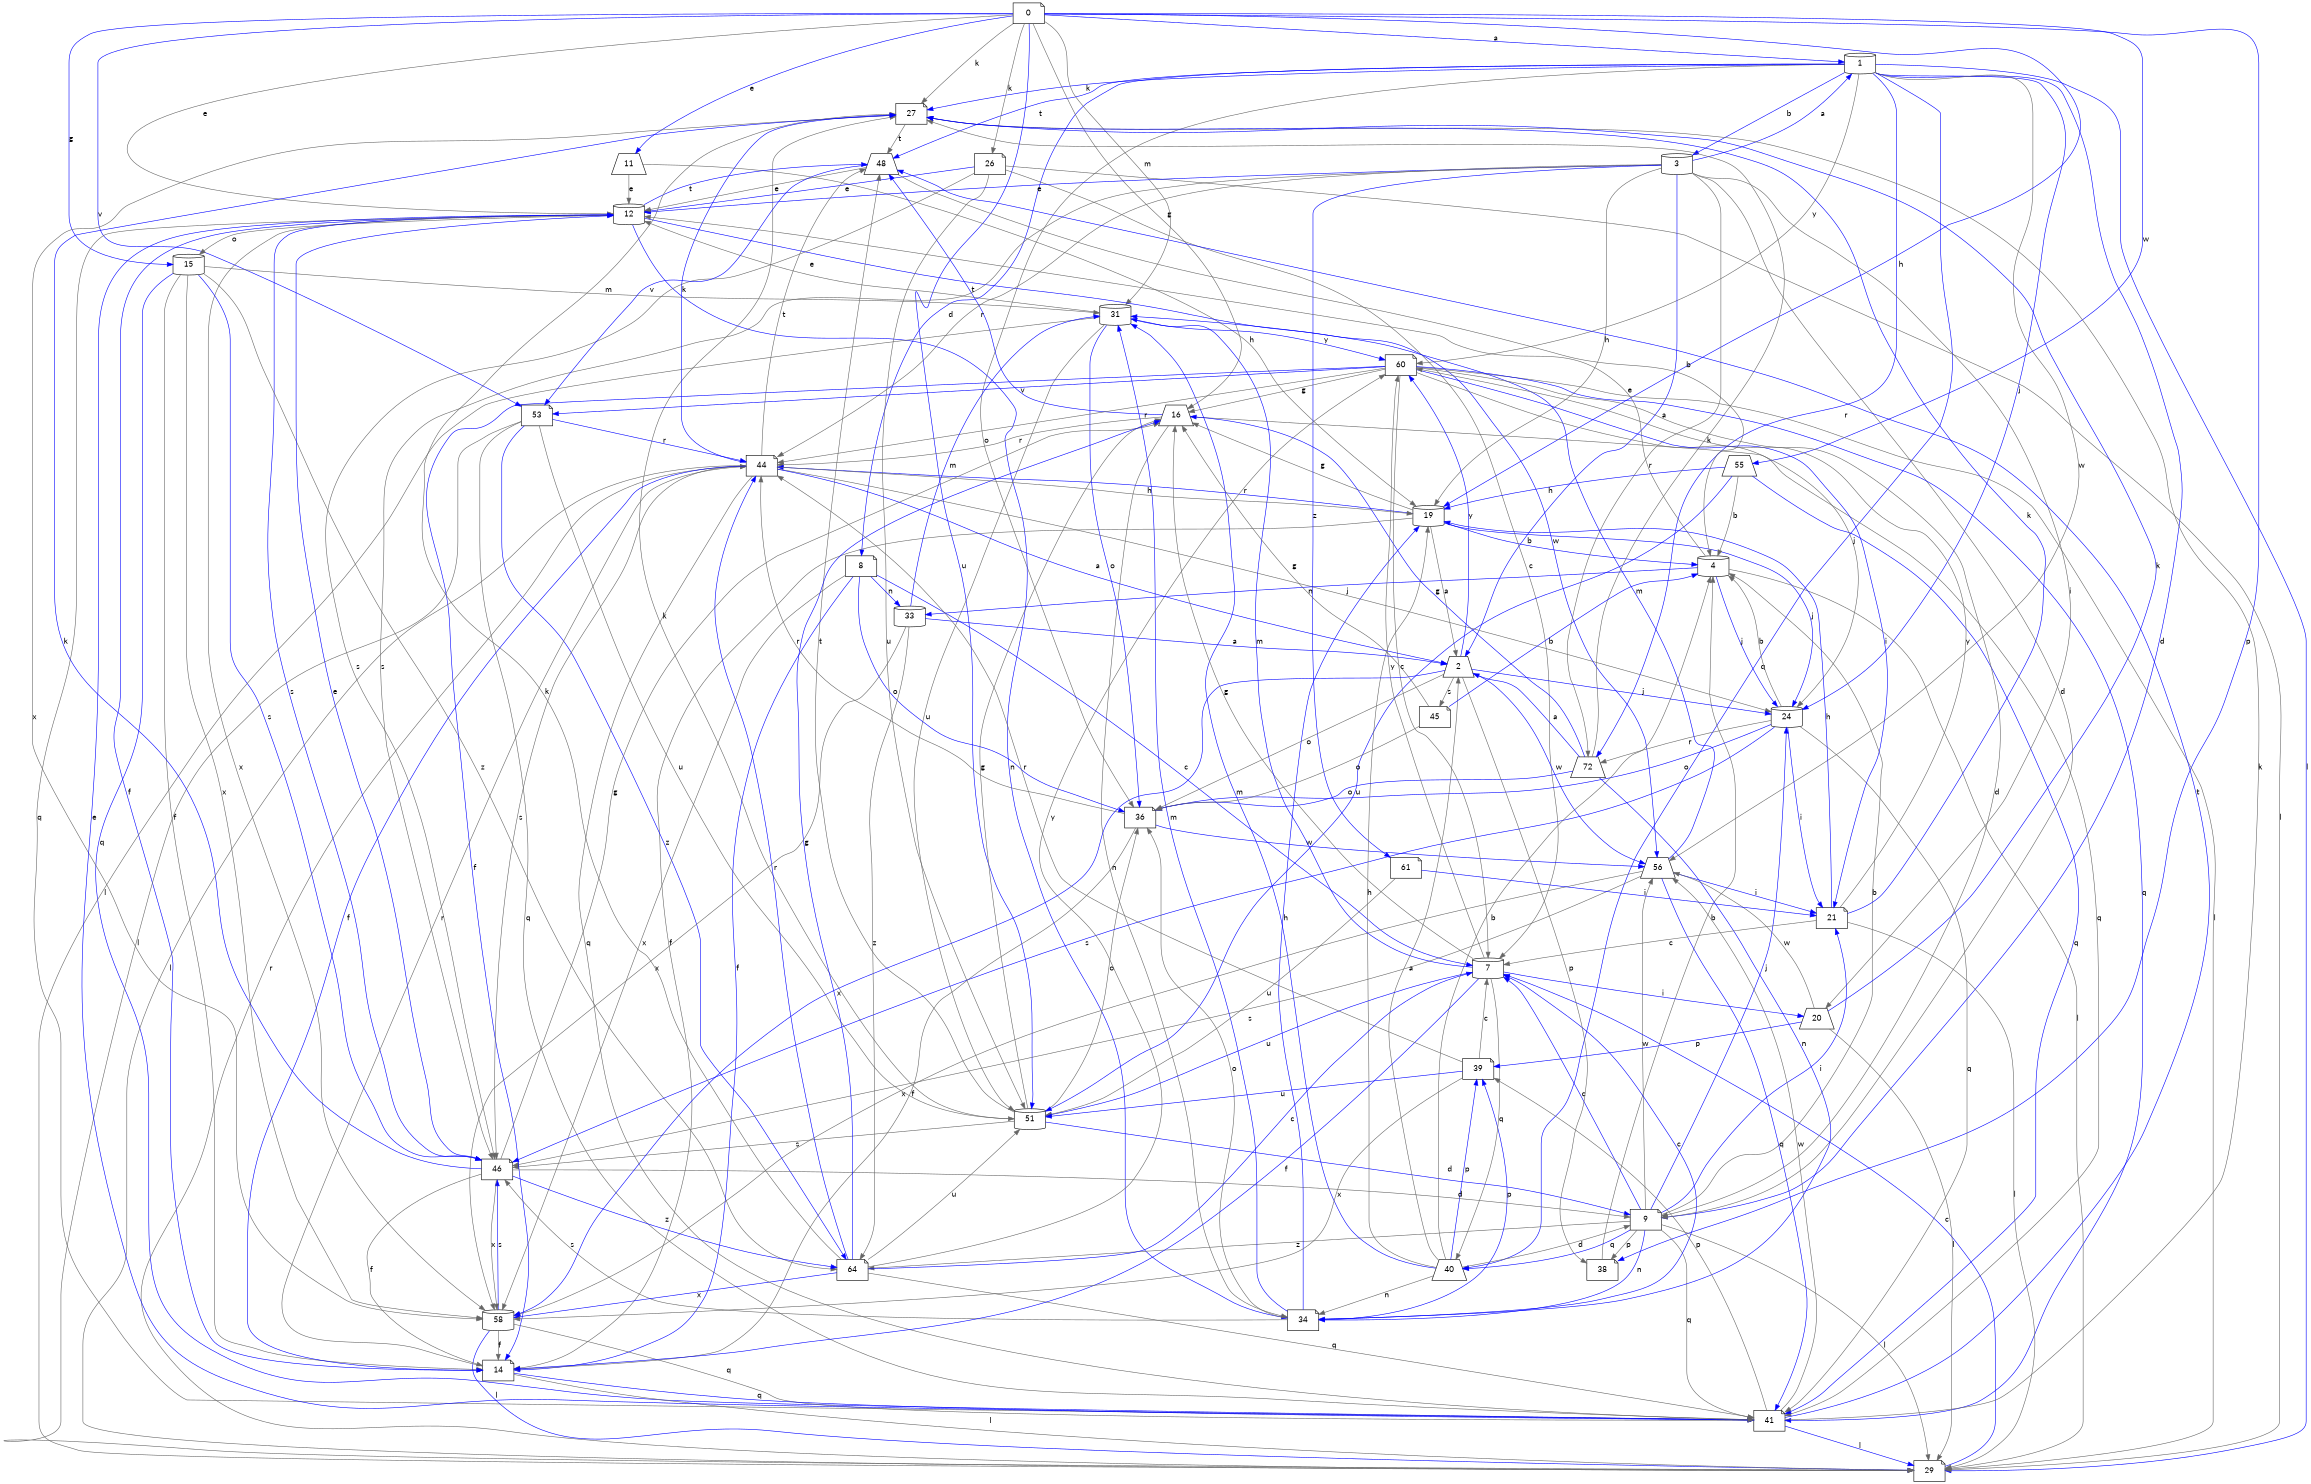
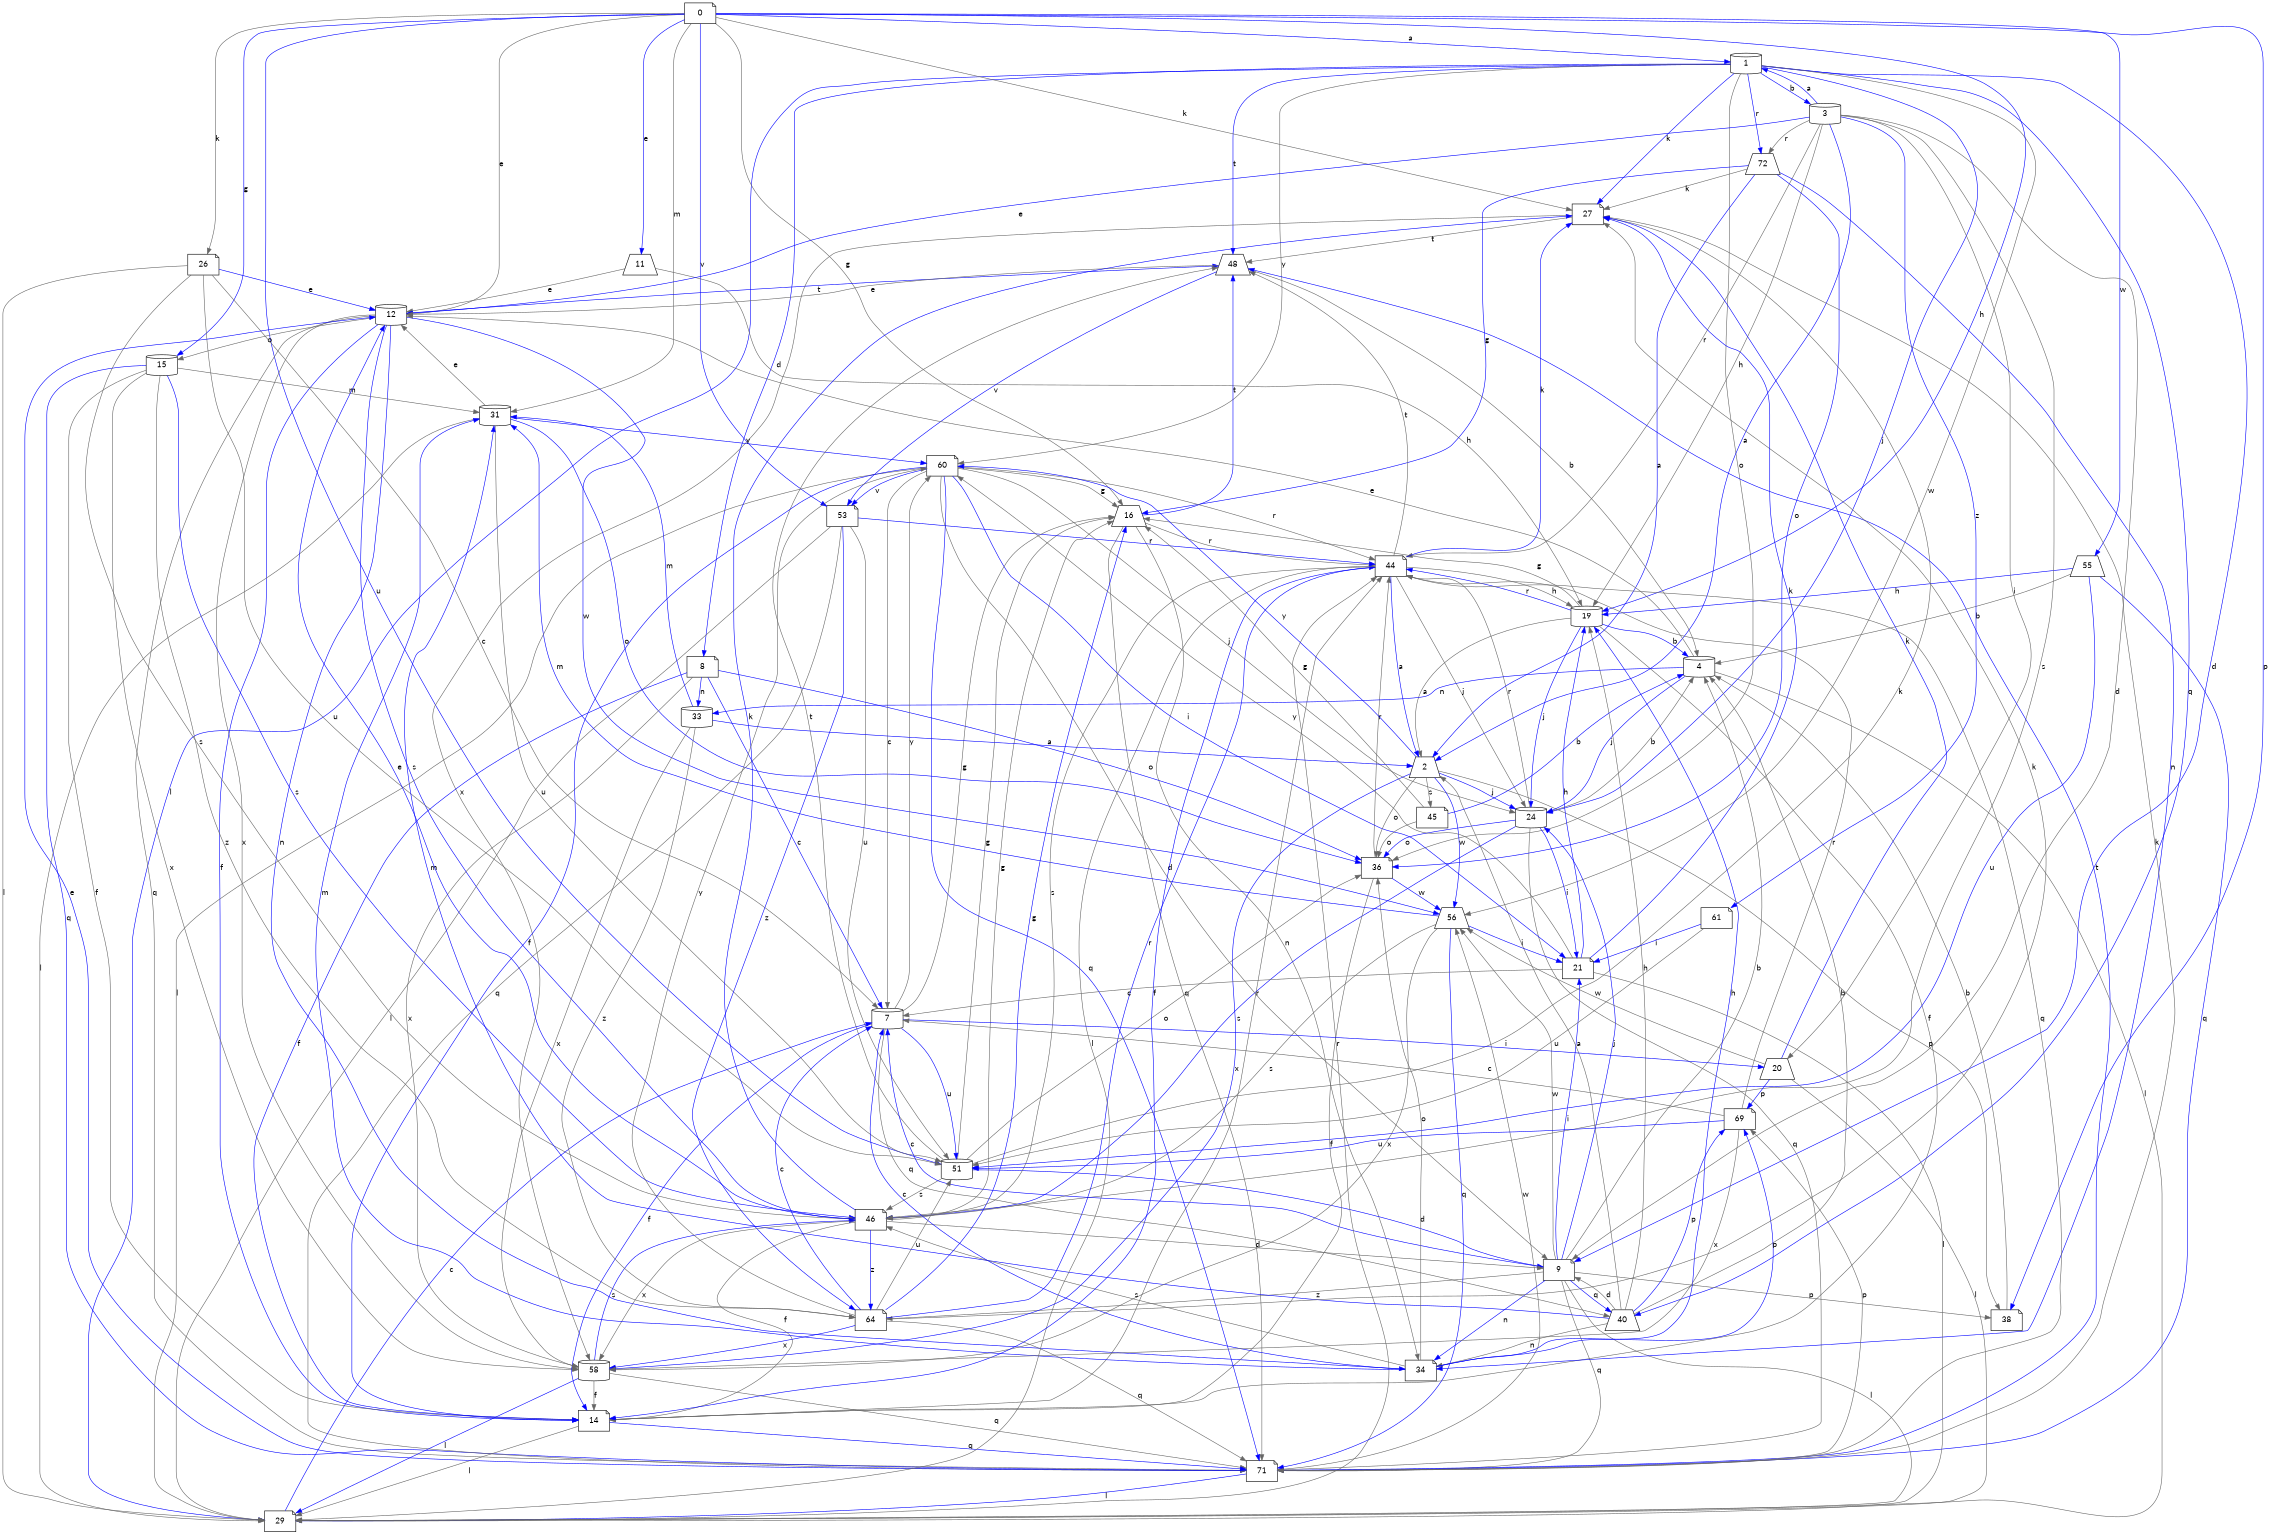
(1257, 655) -> none
(1688, 738) -> (1500, 667)
(1478, 1069) -> (1740, 1119)
(1769, 1421) -> (1262, 1471)
